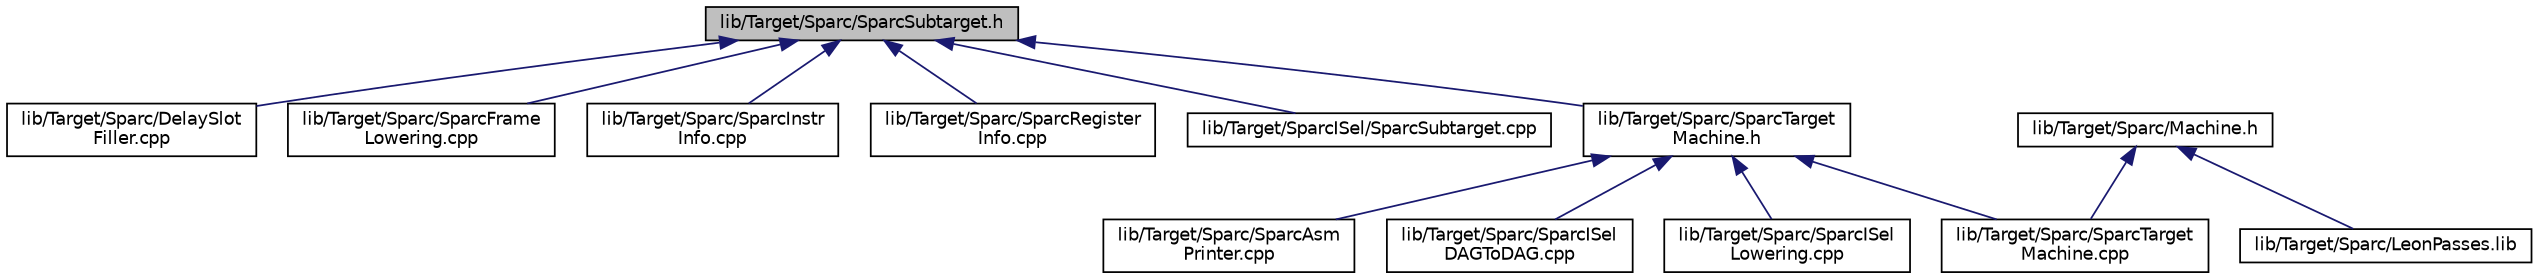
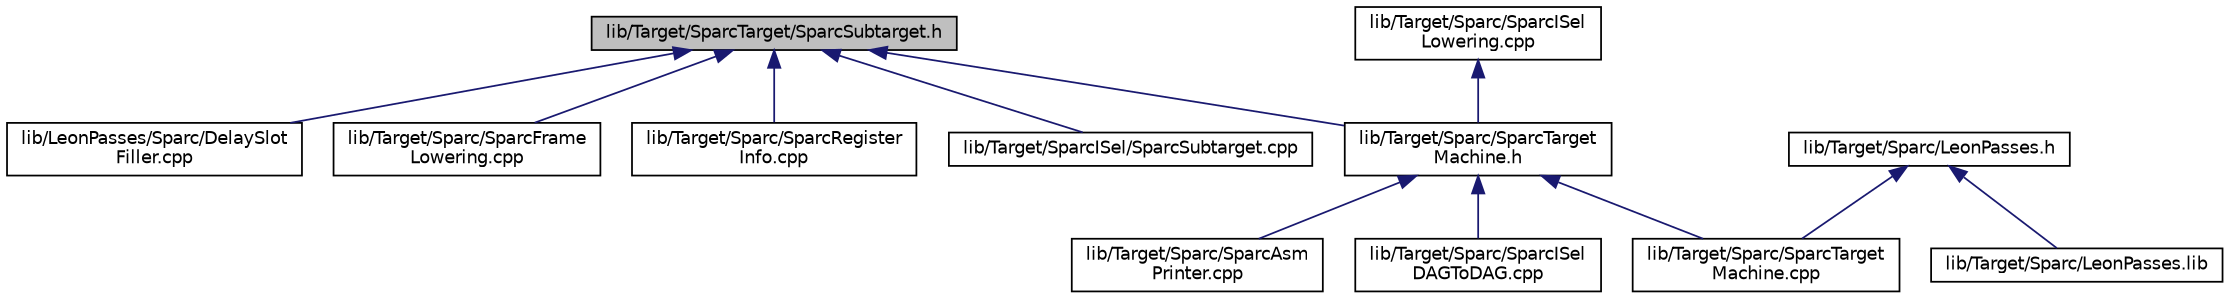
(862, 24) -> (774, 33)
(132, 130) -> (154, 149)
(713, 130) -> none
(2145, 130) -> (1929, 149)
(1757, 195) -> (1478, 100)
